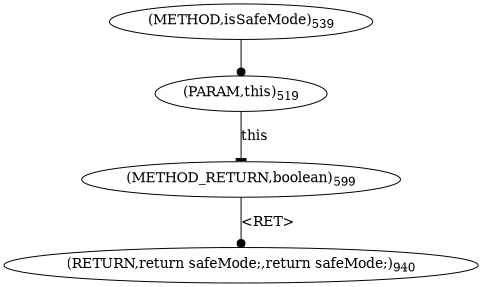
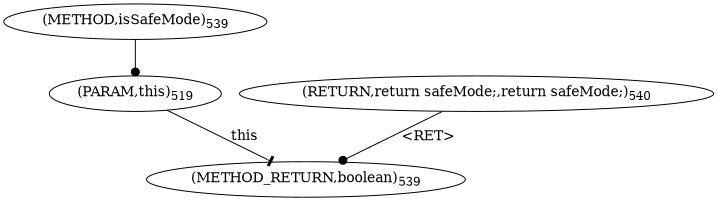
(345, 178) -> (409, 178)
(241, 218) -> (395, 135)
(404, 264) -> (640, 92)
